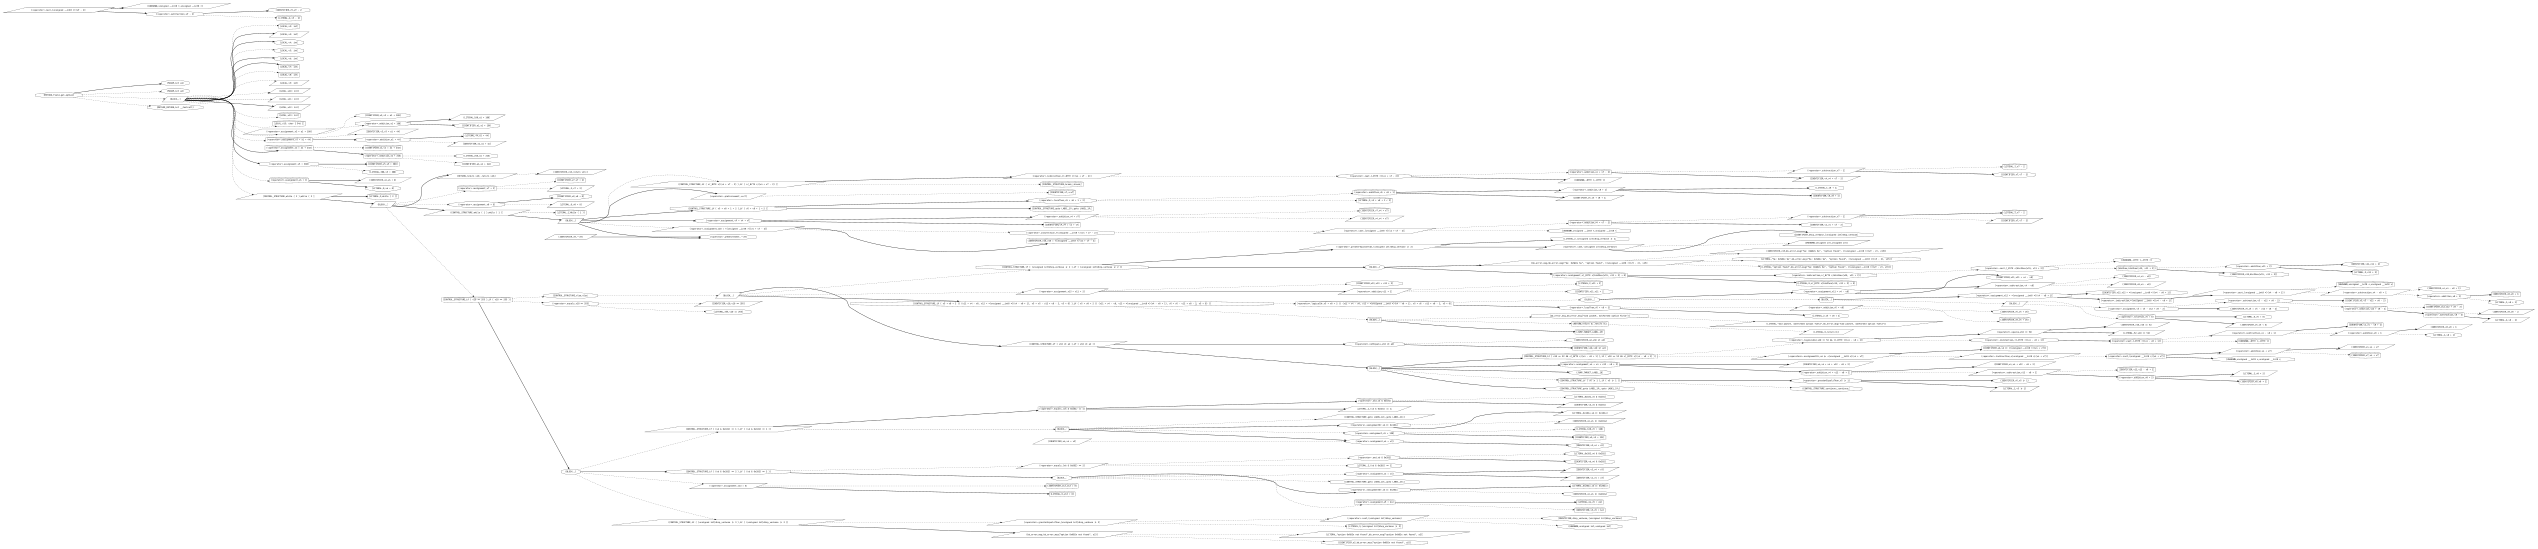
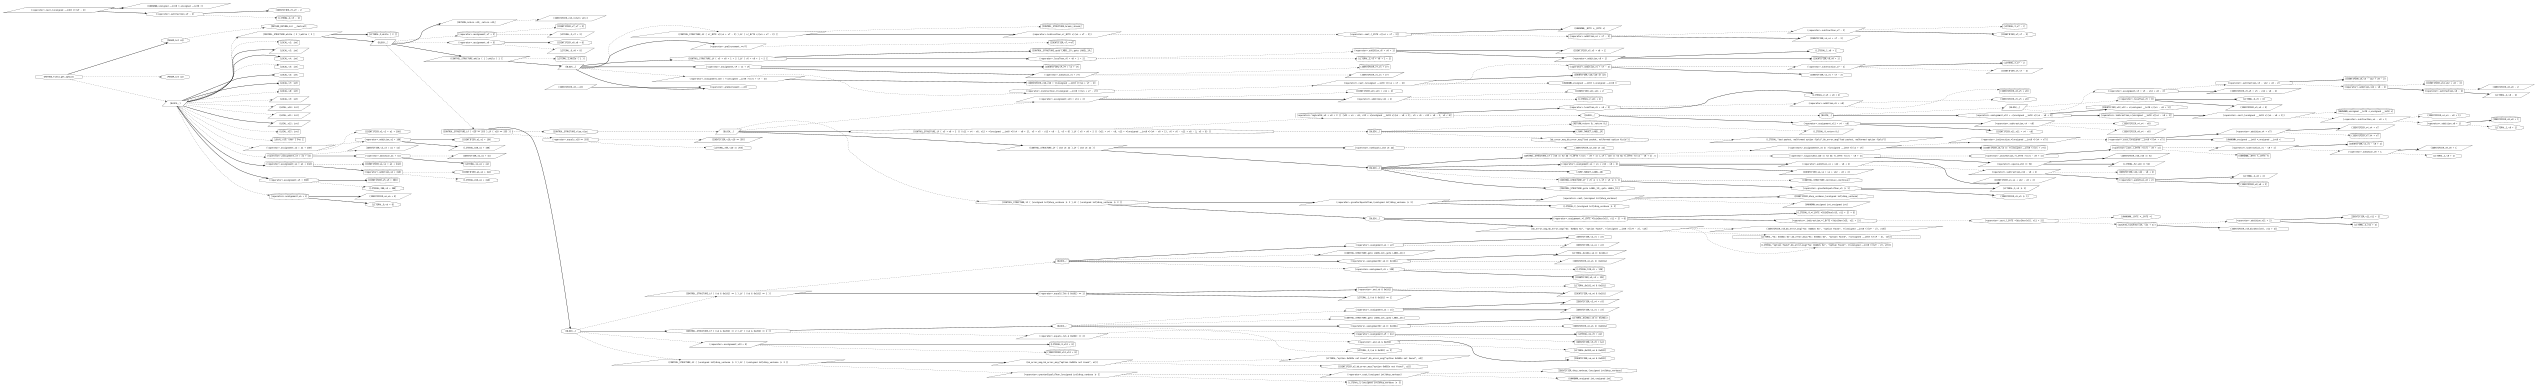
(111, 102) -> (224, 32)
(2254, 309) -> (2254, 91)
(1488, 346) -> (1503, 78)
(1826, 373) -> (1826, 164)
(1215, 441) -> (1484, 245)
